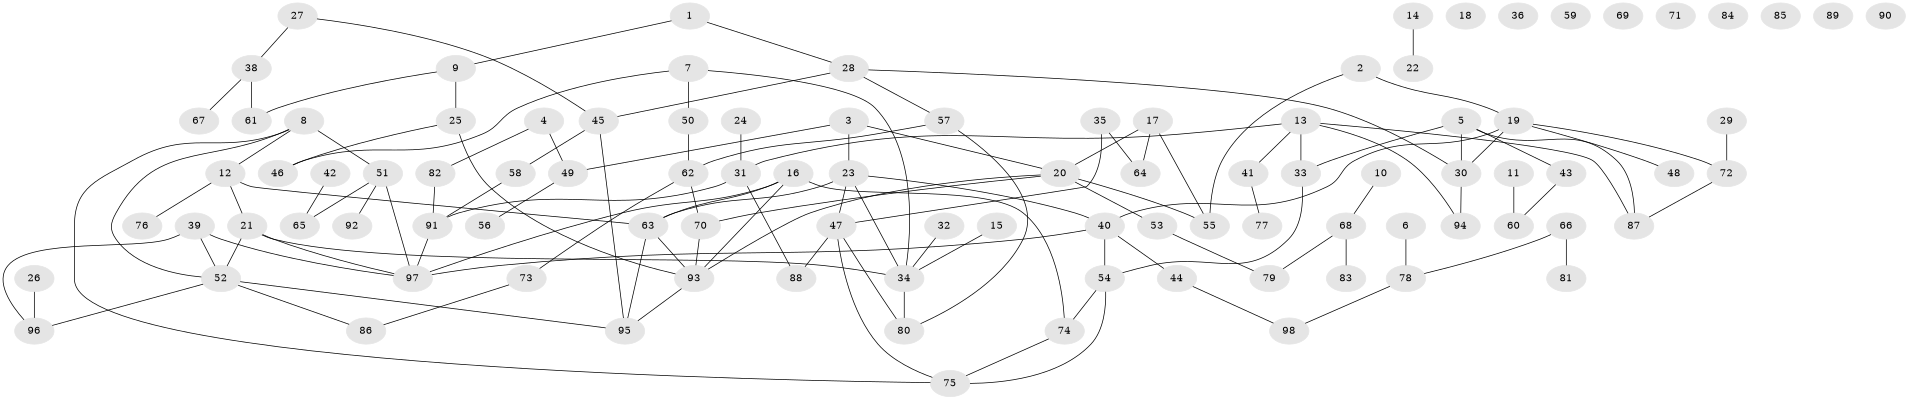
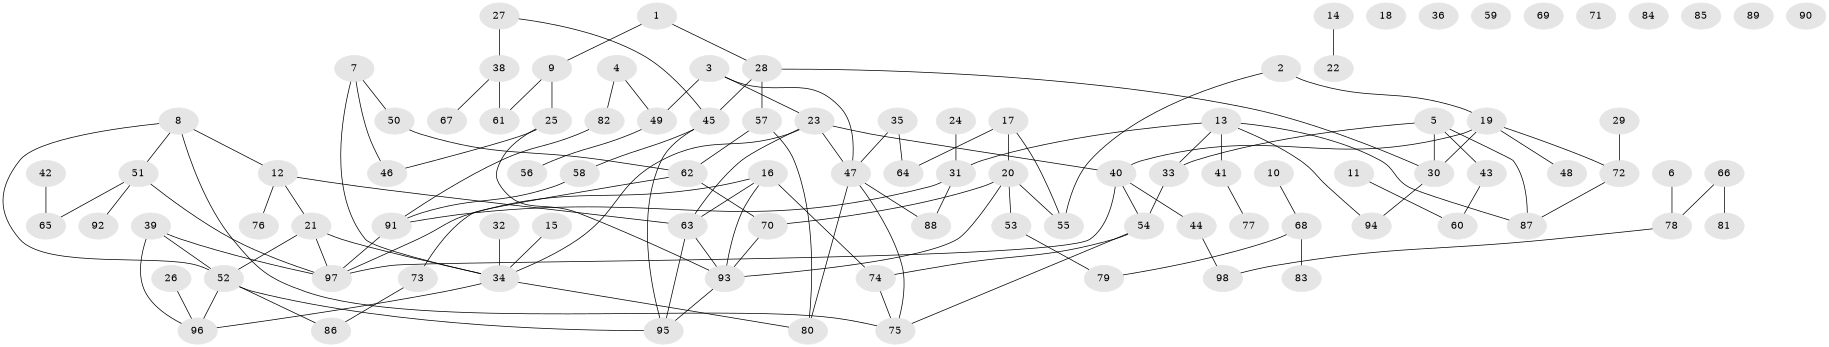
(955, 147) -> (812, 90)
none -> (323, 312)
